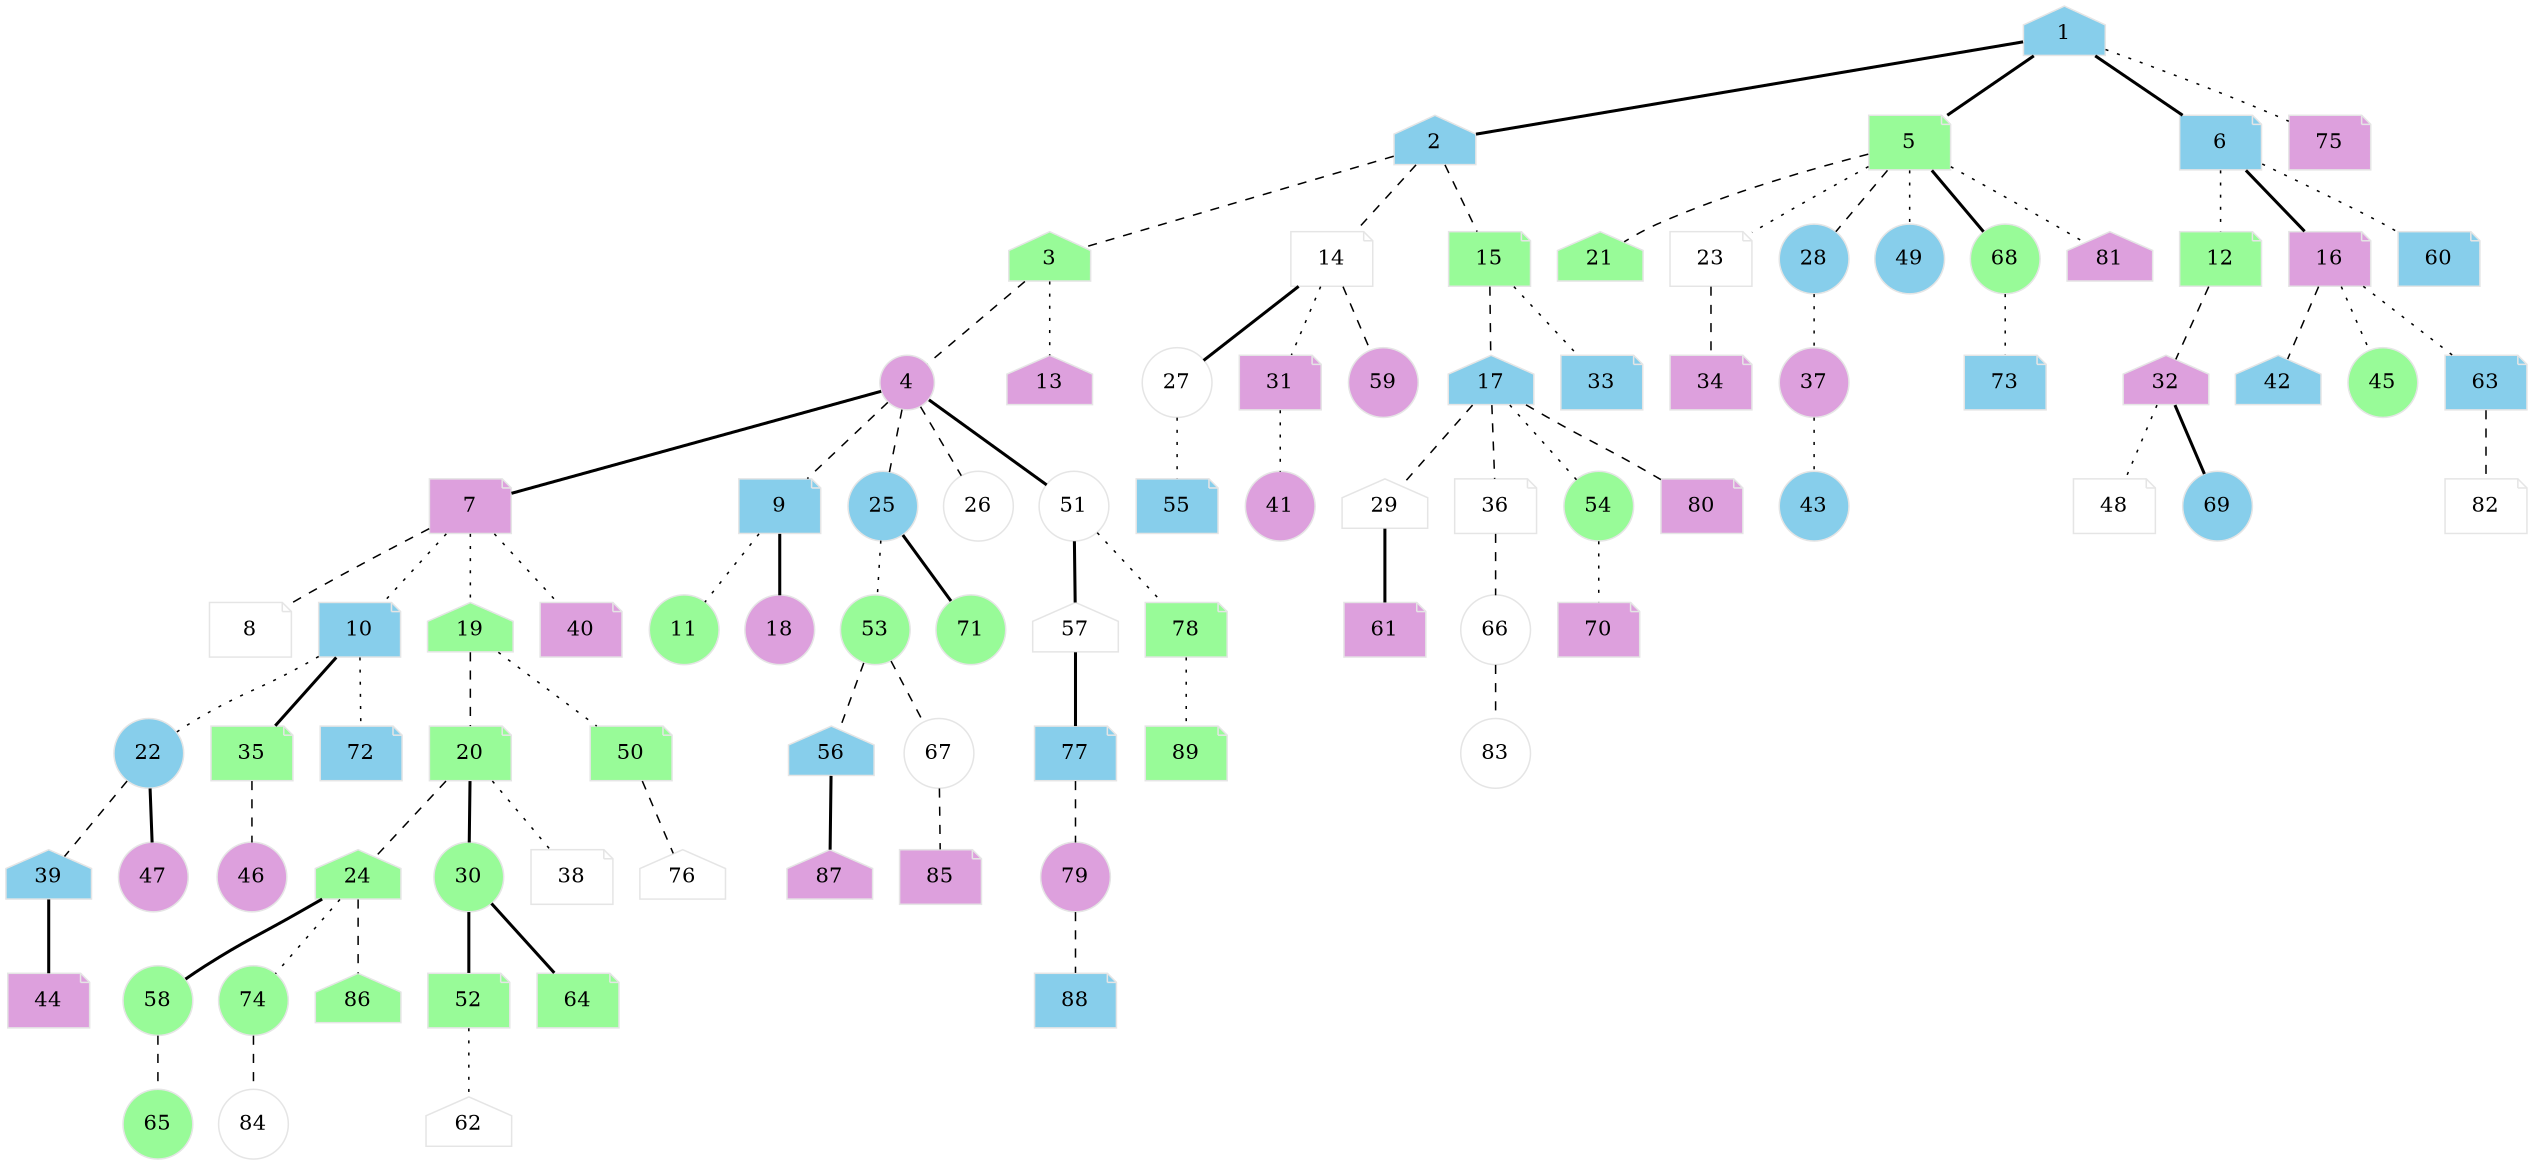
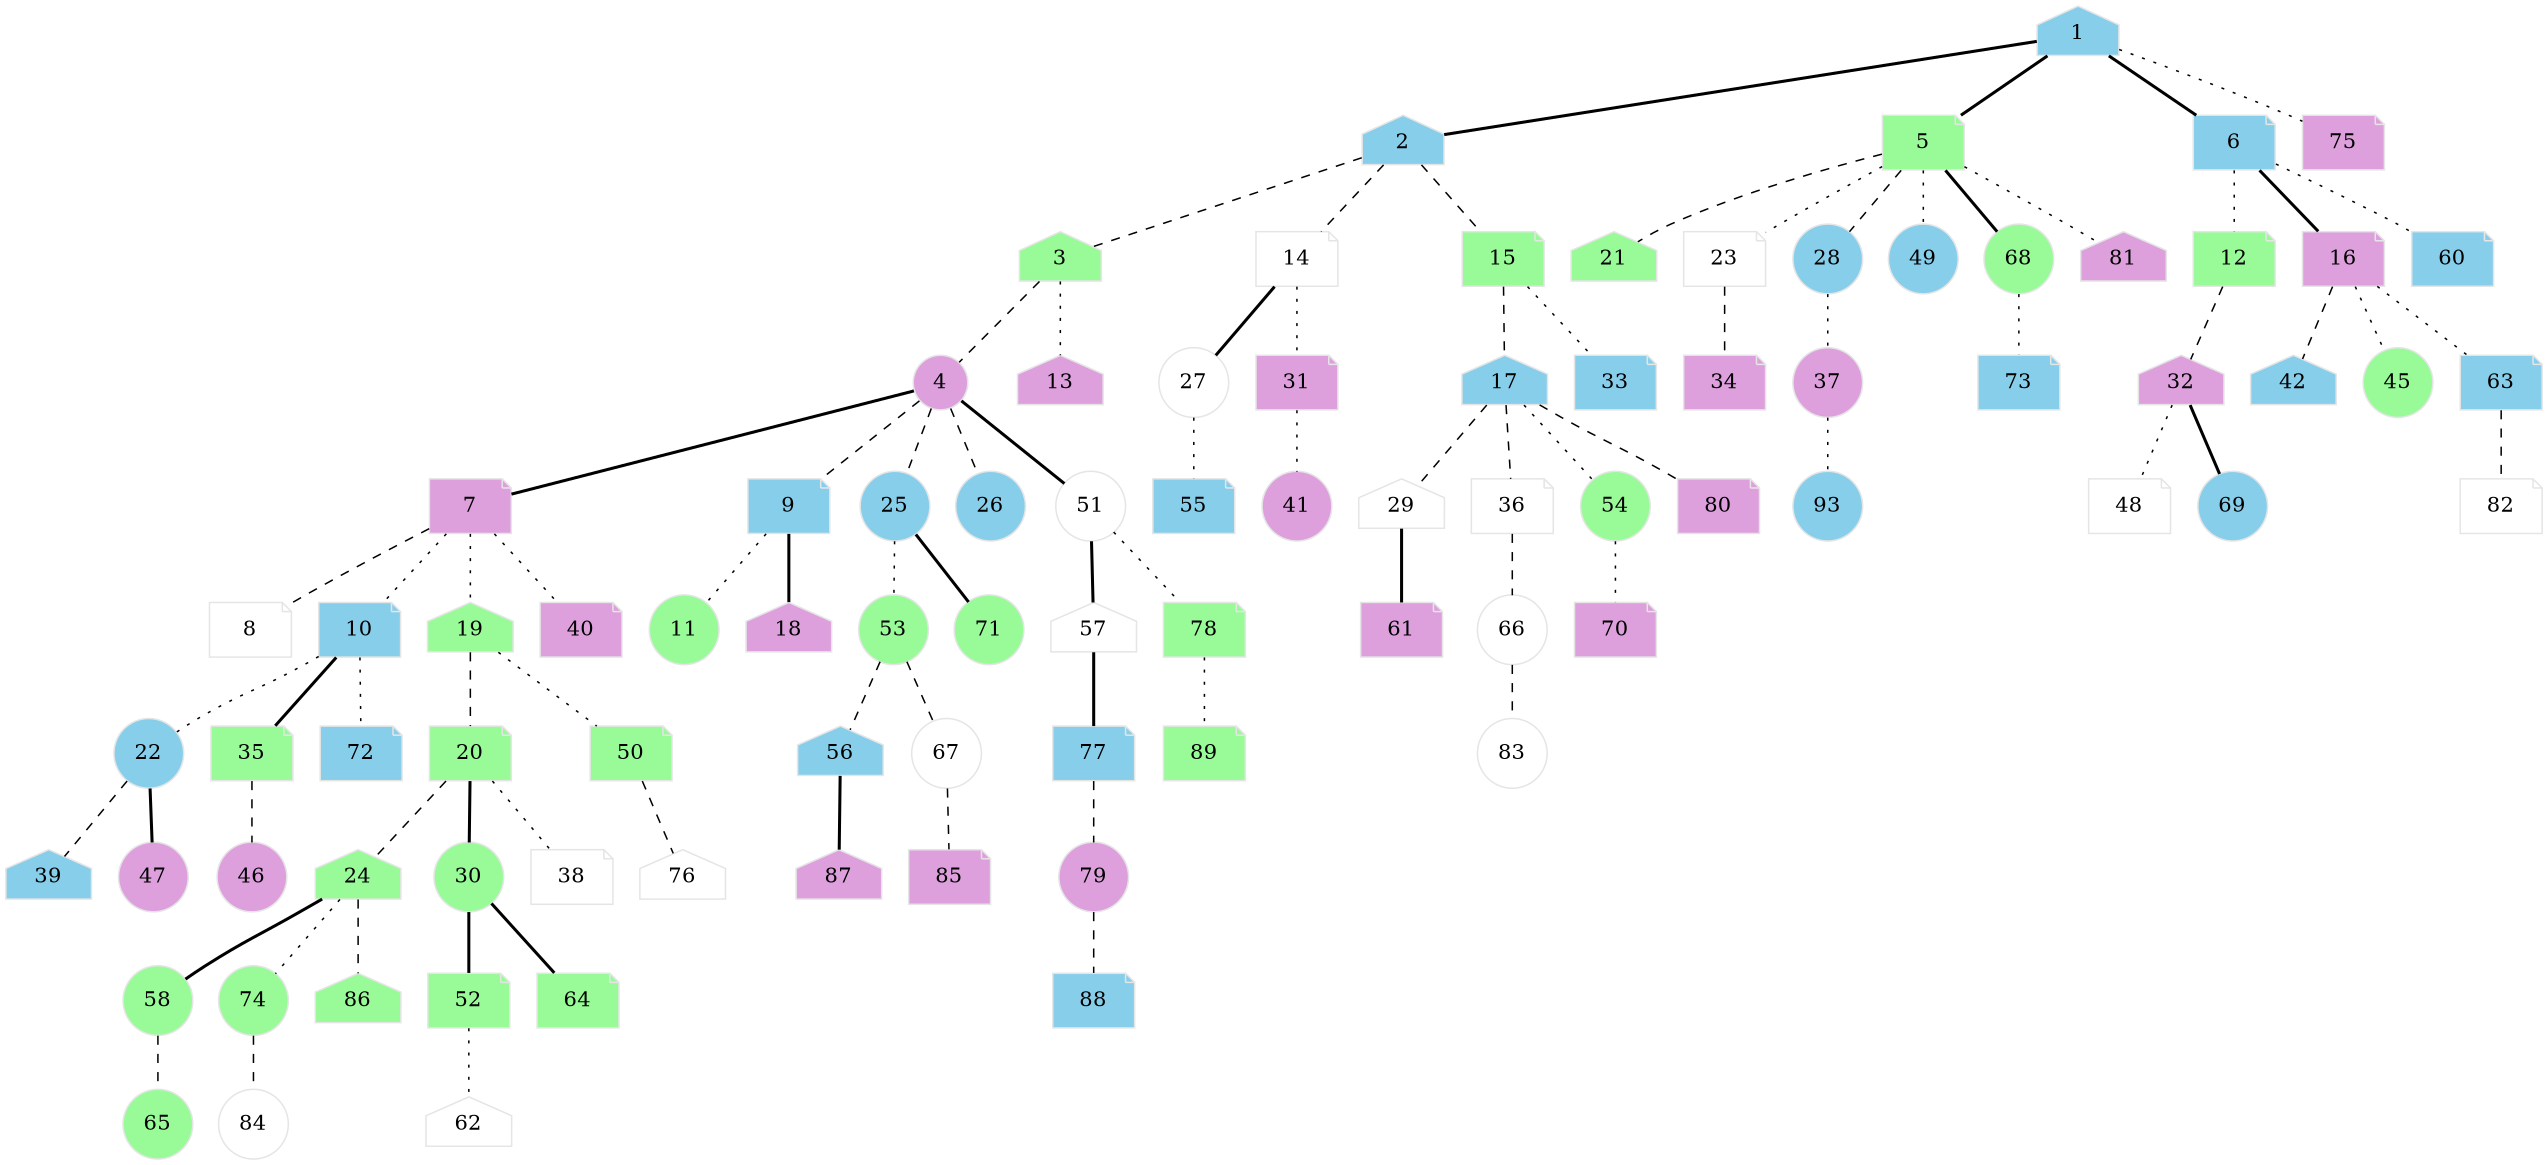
(1383, 383) -> none
(978, 506) -> (991, 506)
(1814, 506) -> (1828, 506)
(780, 630) -> (789, 630)
(49, 1001) -> none
